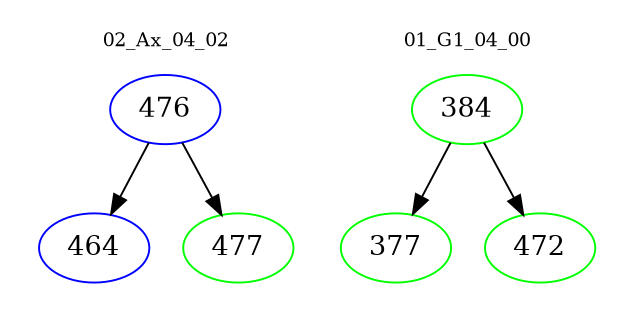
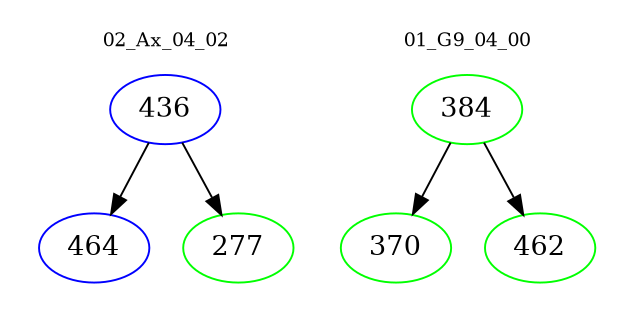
(468, 41) -> (468, 41)
(165, 110) -> (165, 110)
(238, 248) -> (238, 248)
(396, 248) -> (396, 248)
(540, 248) -> (540, 248)
